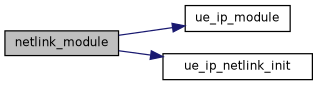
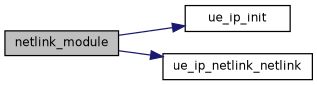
(238, 19) -> (238, 19)
(238, 67) -> (238, 67)
